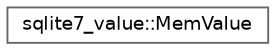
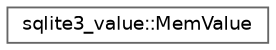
(138, 25) -> (138, 25)
